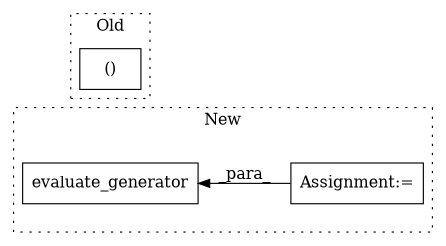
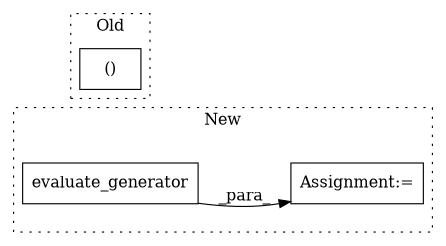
(250, 183) -> (239, 206)
